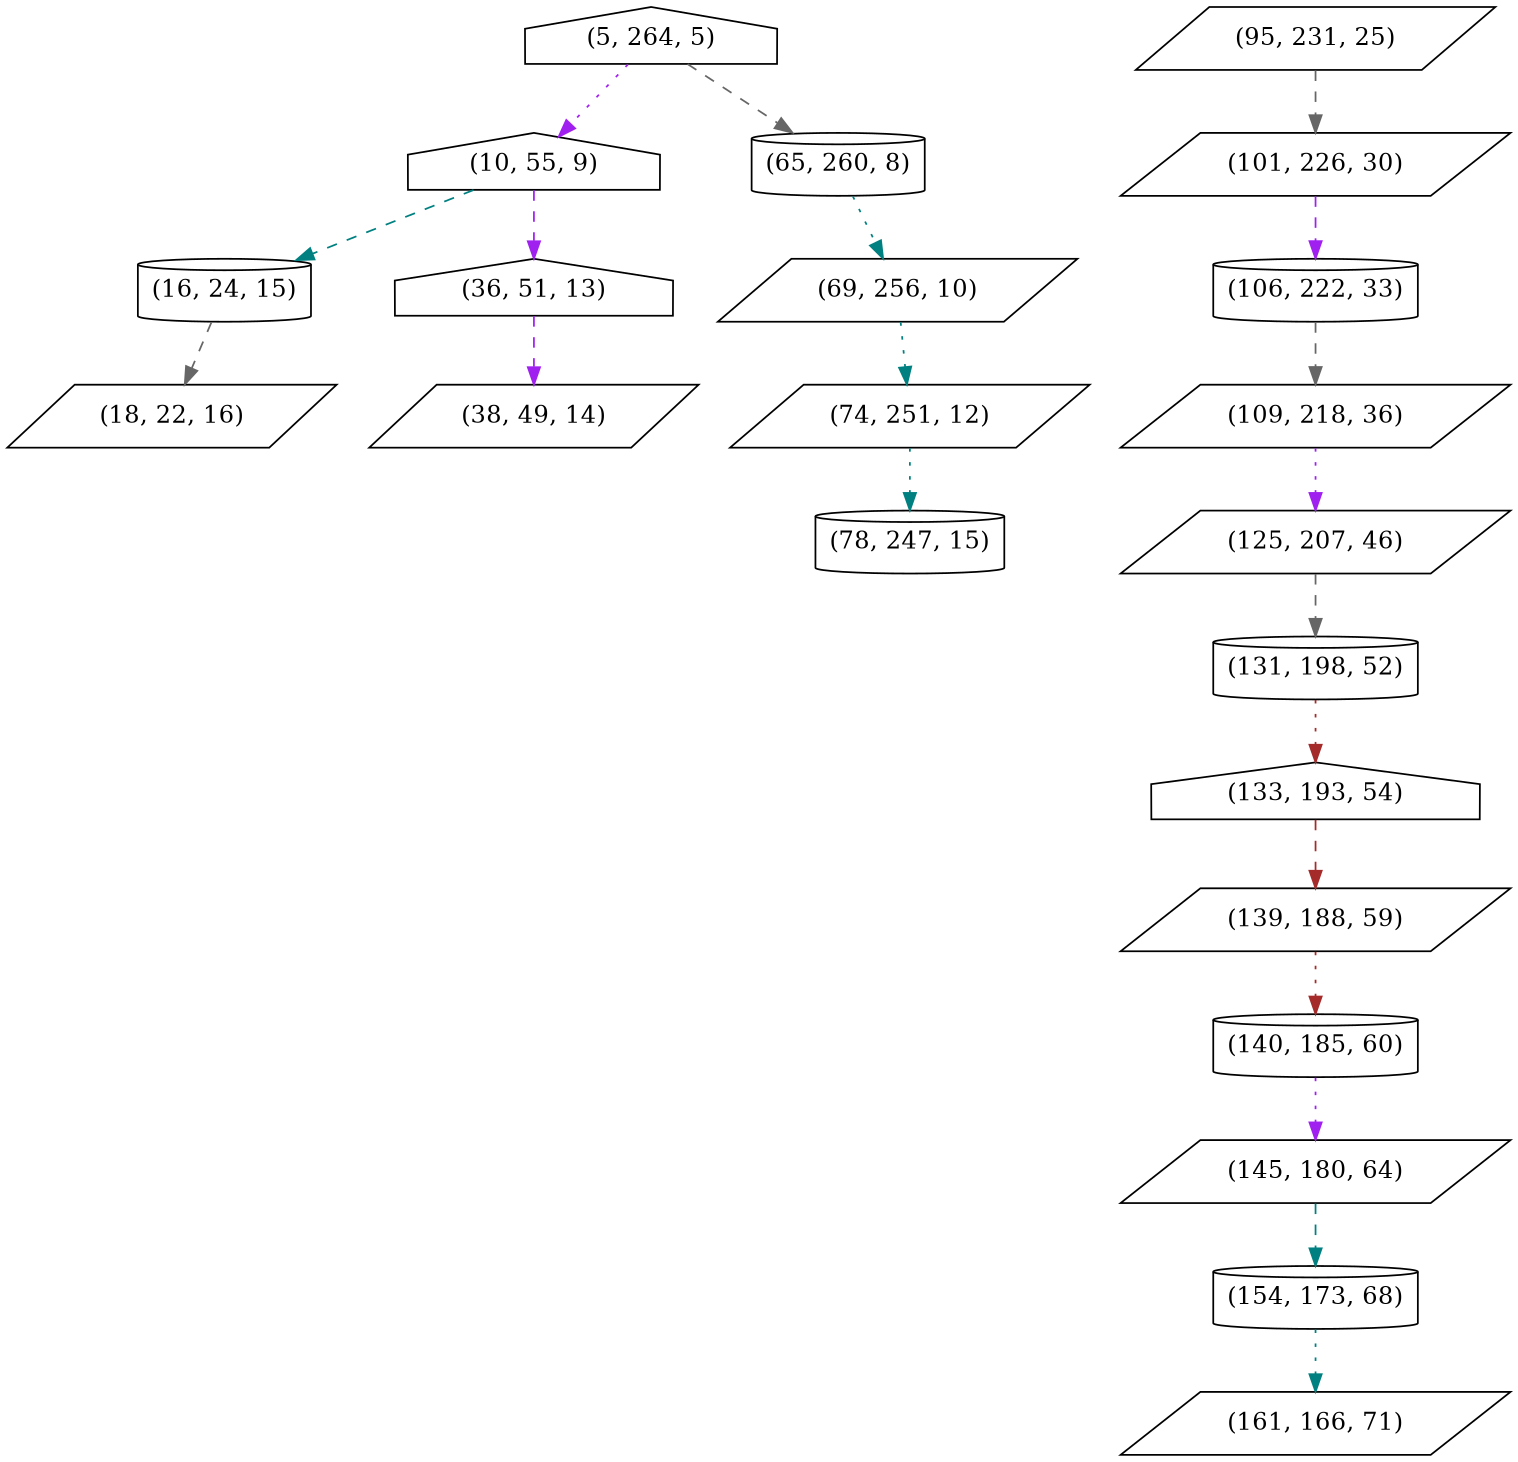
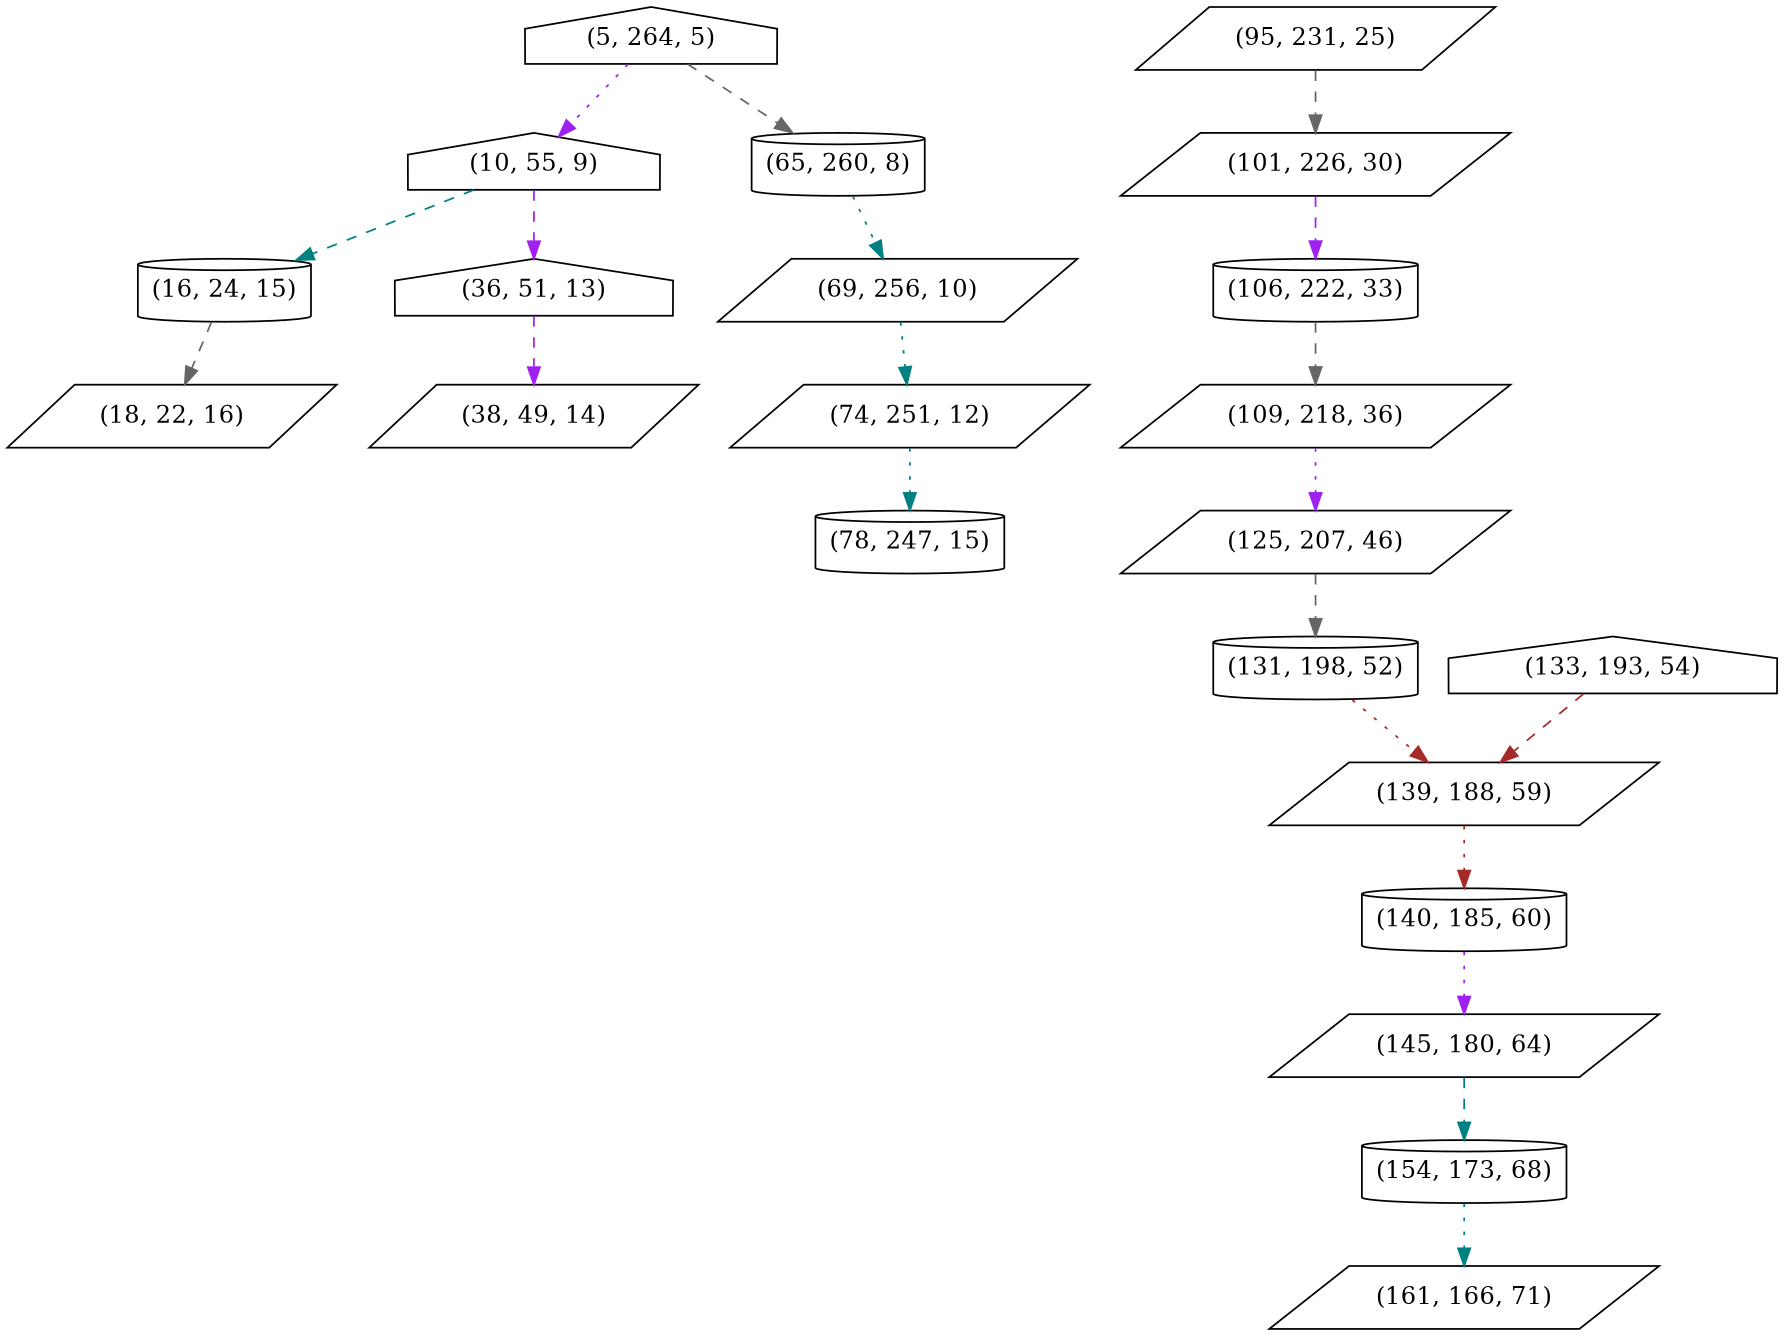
(1316, 722) -> (1383, 726)
